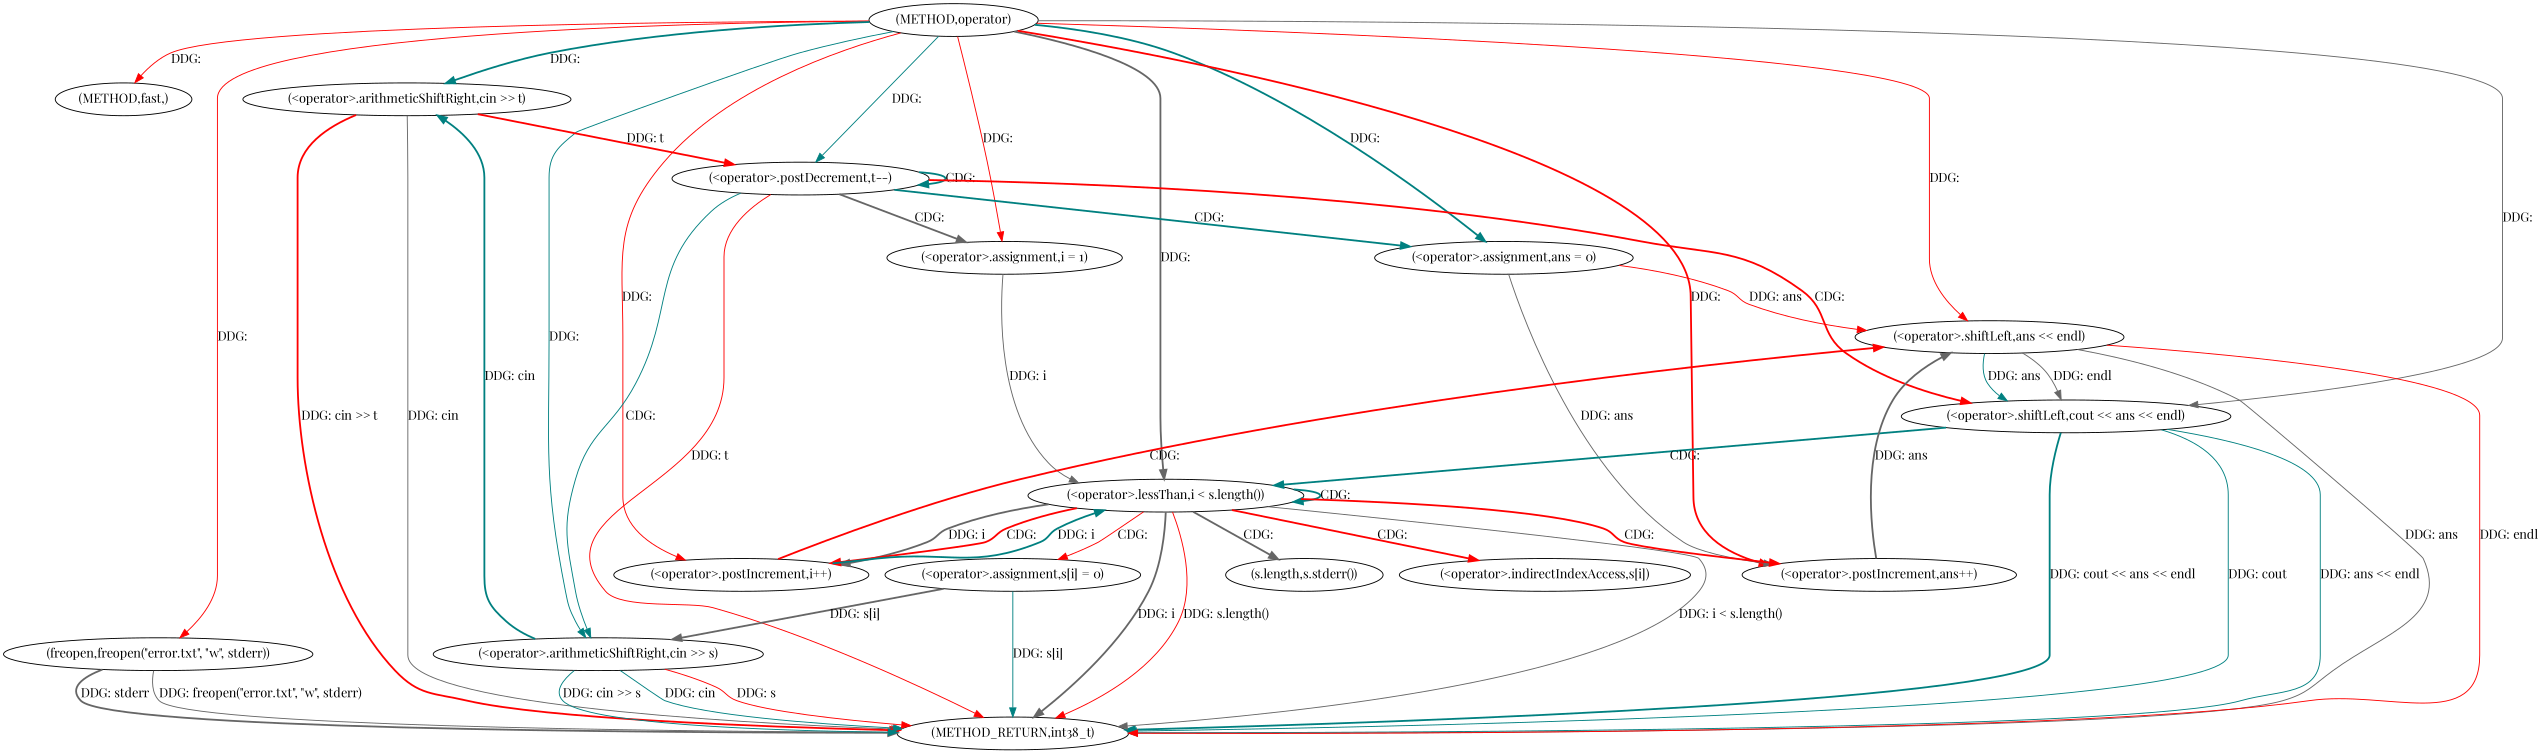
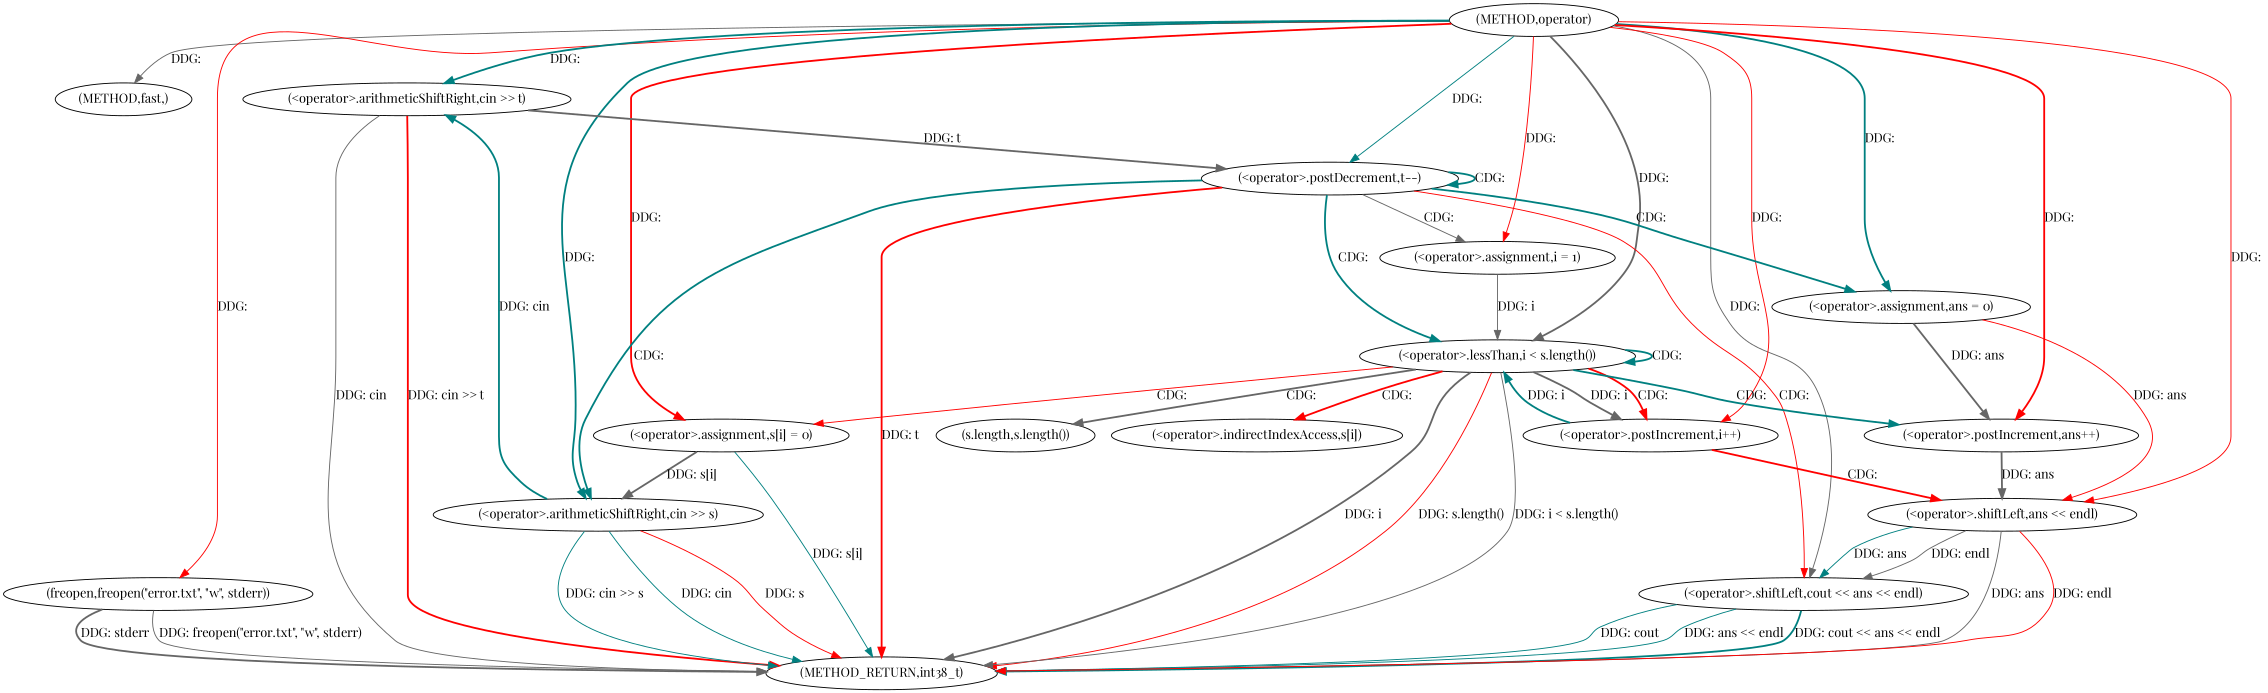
(500, 26) -> (757, 28)
none -> (871, 56)
(601, 138) -> (872, 139)
(549, 212) -> (822, 42)
(1472, 216) -> (1680, 310)
(898, 217) -> (1410, 216)
(631, 391) -> (821, 229)
(1593, 449) -> (1948, 367)
(1615, 456) -> (1348, 287)
(1539, 515) -> (1731, 402)
(591, 556) -> (882, 276)
(1304, 575) -> (1016, 436)
